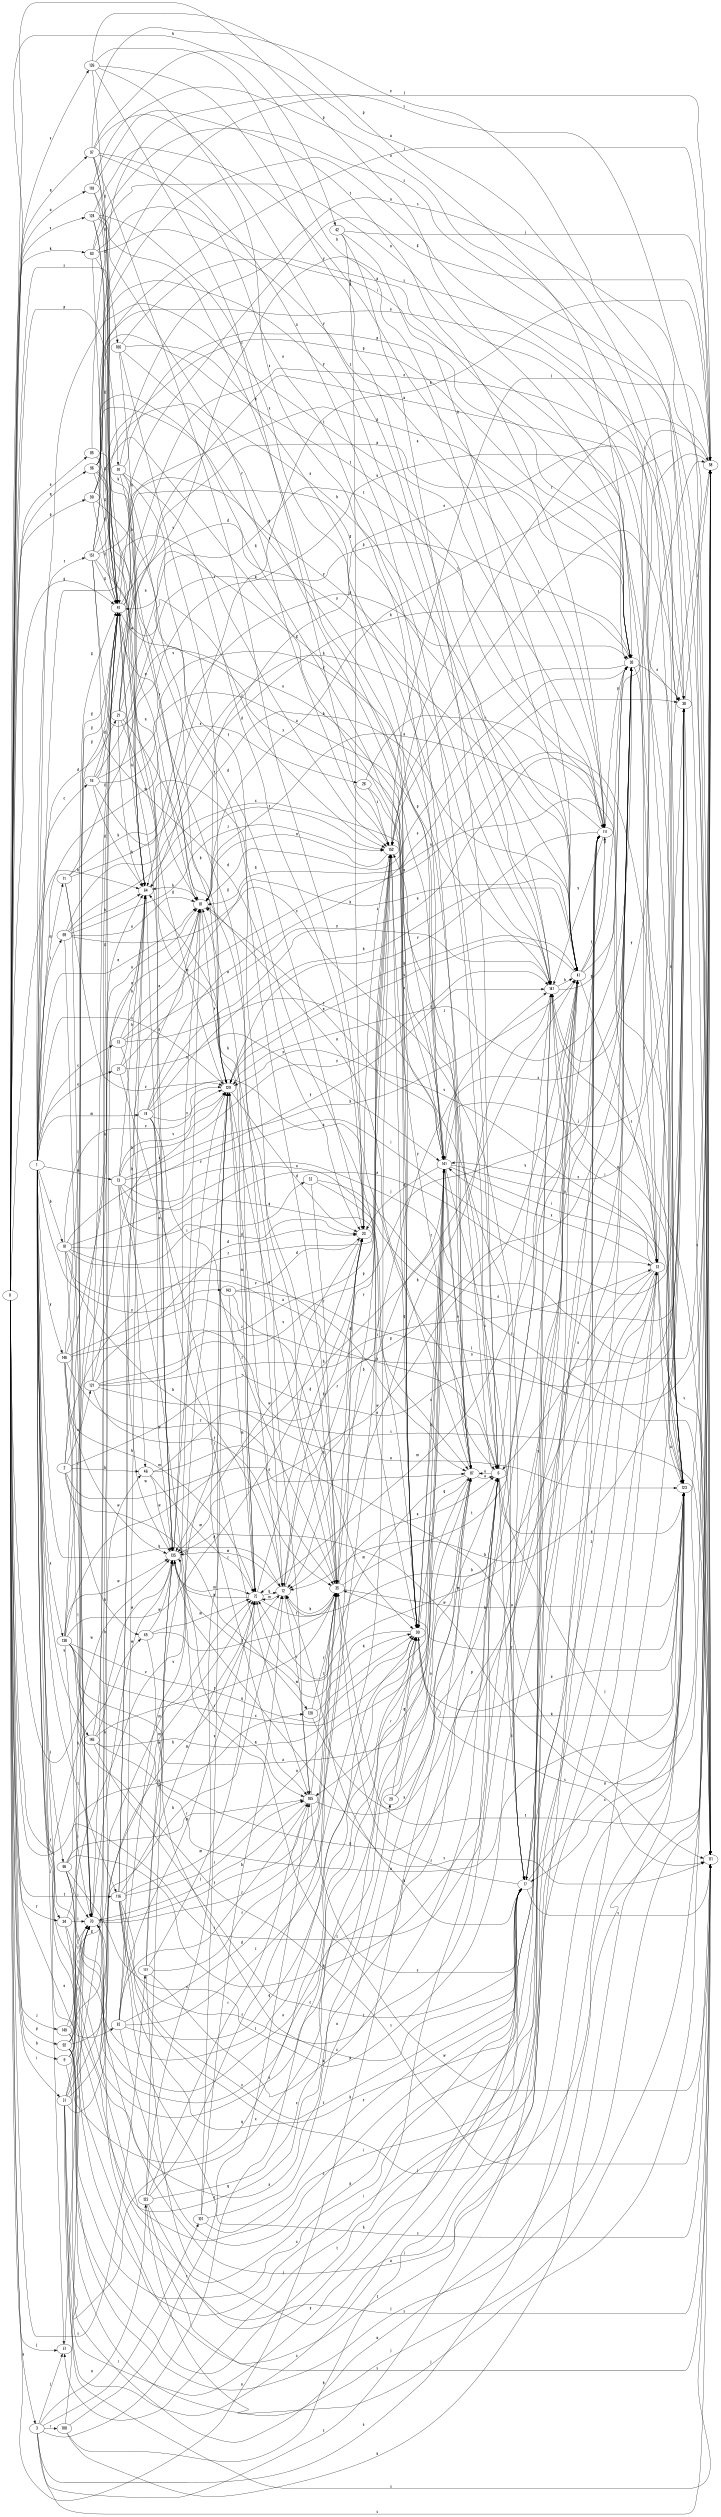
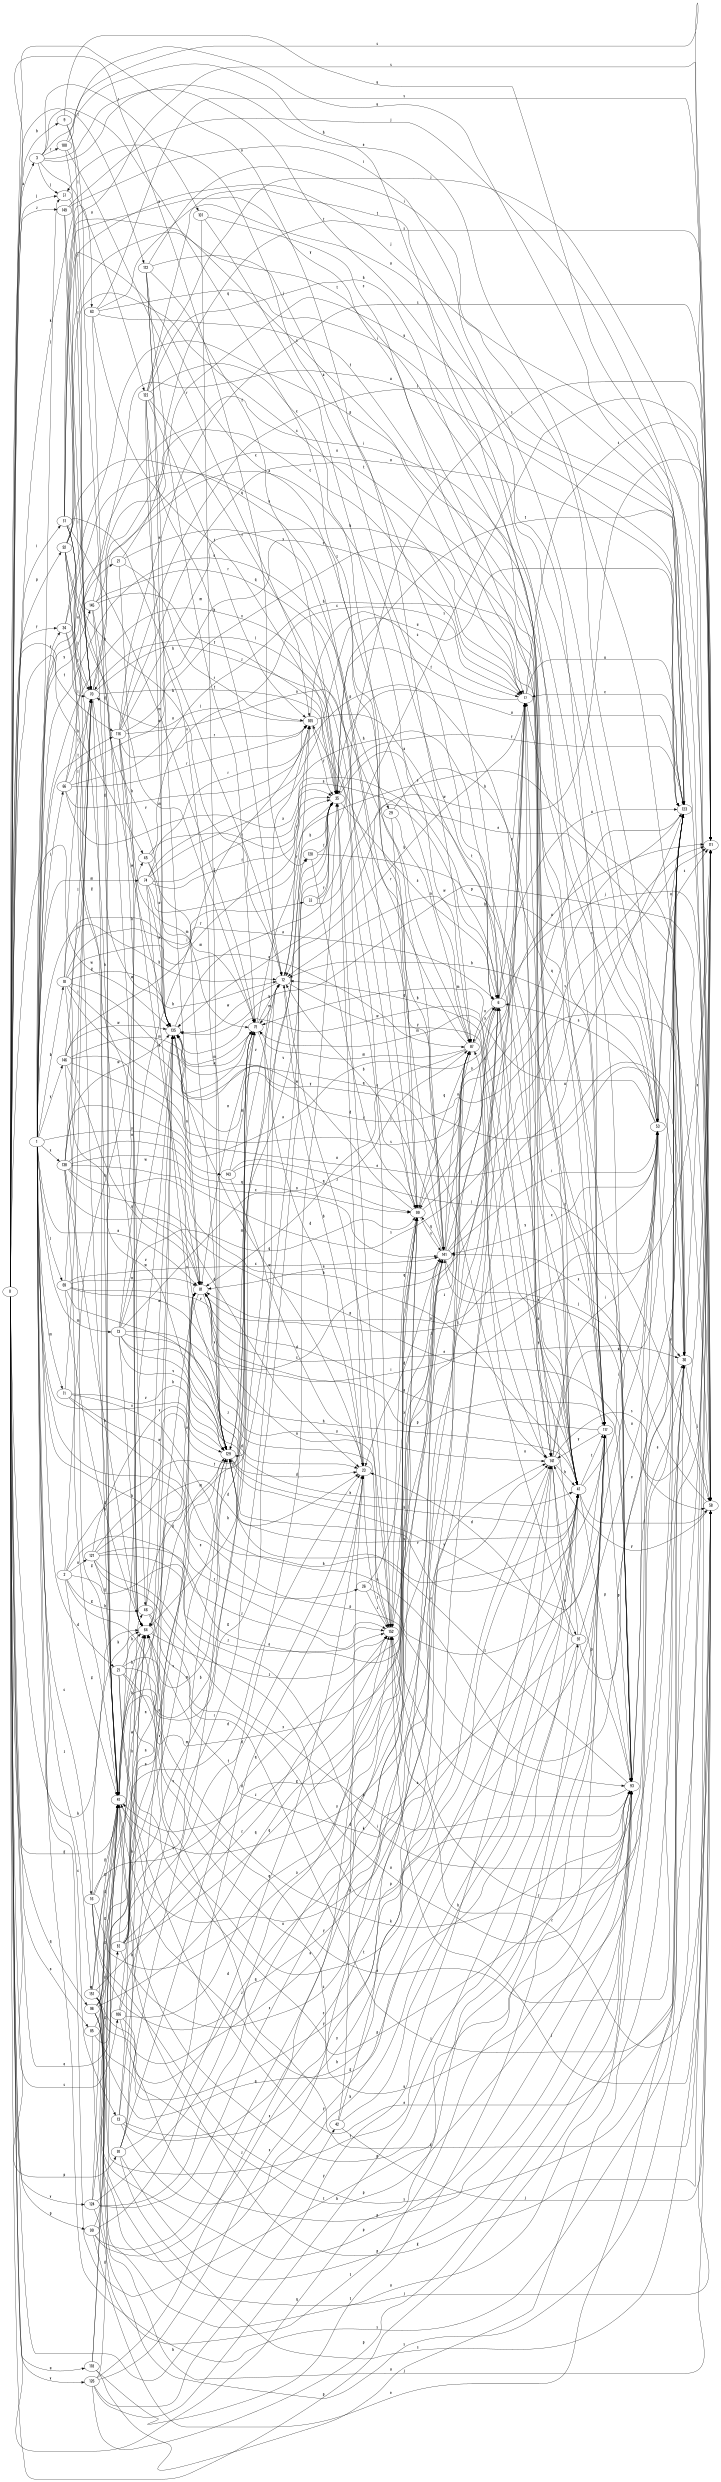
(401, 483) -> (559, 1550)
(234, 1921) -> (233, 681)
